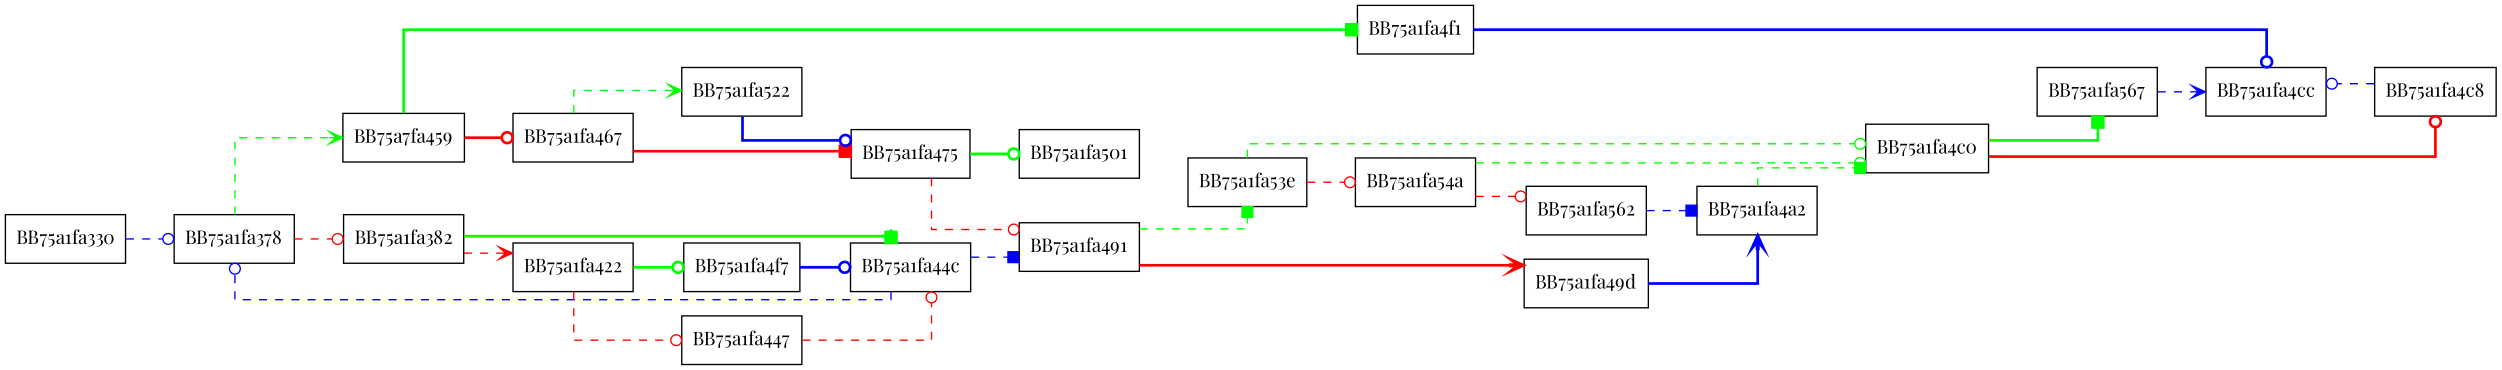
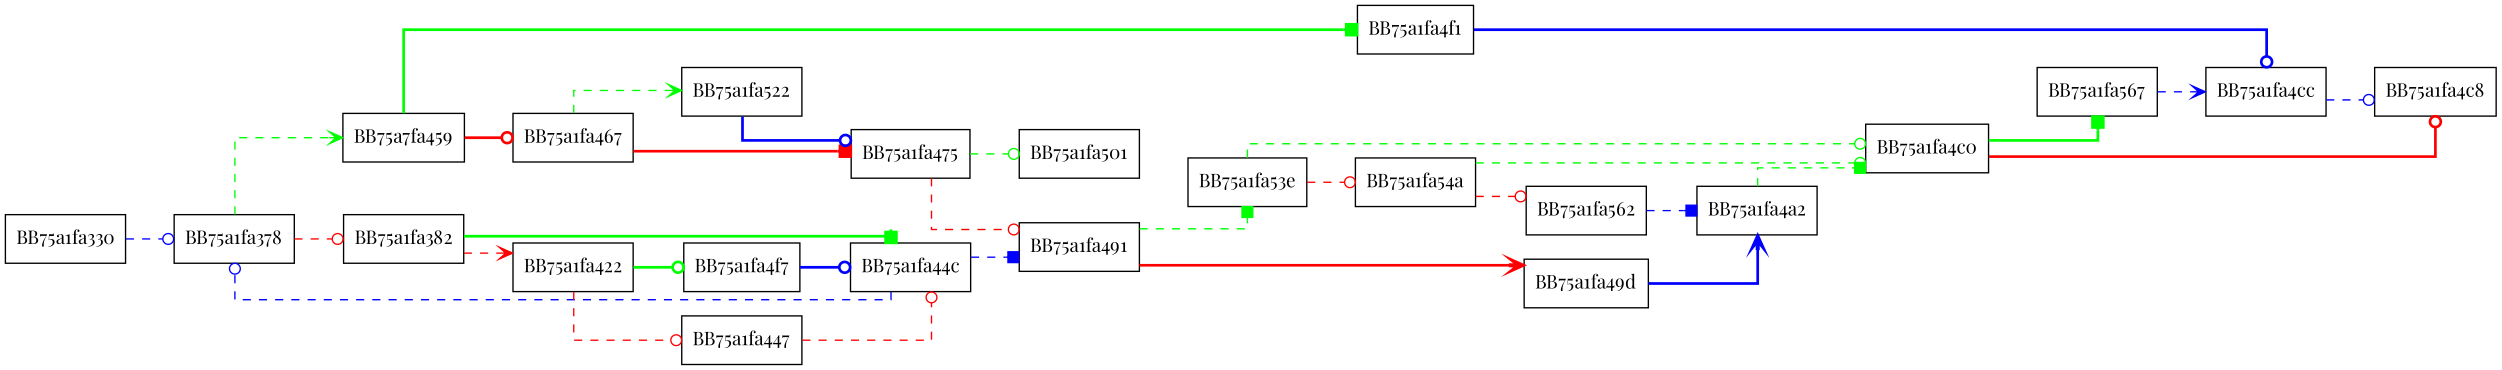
(2356, 84) -> (2345, 100)
(989, 154) -> (989, 154)
